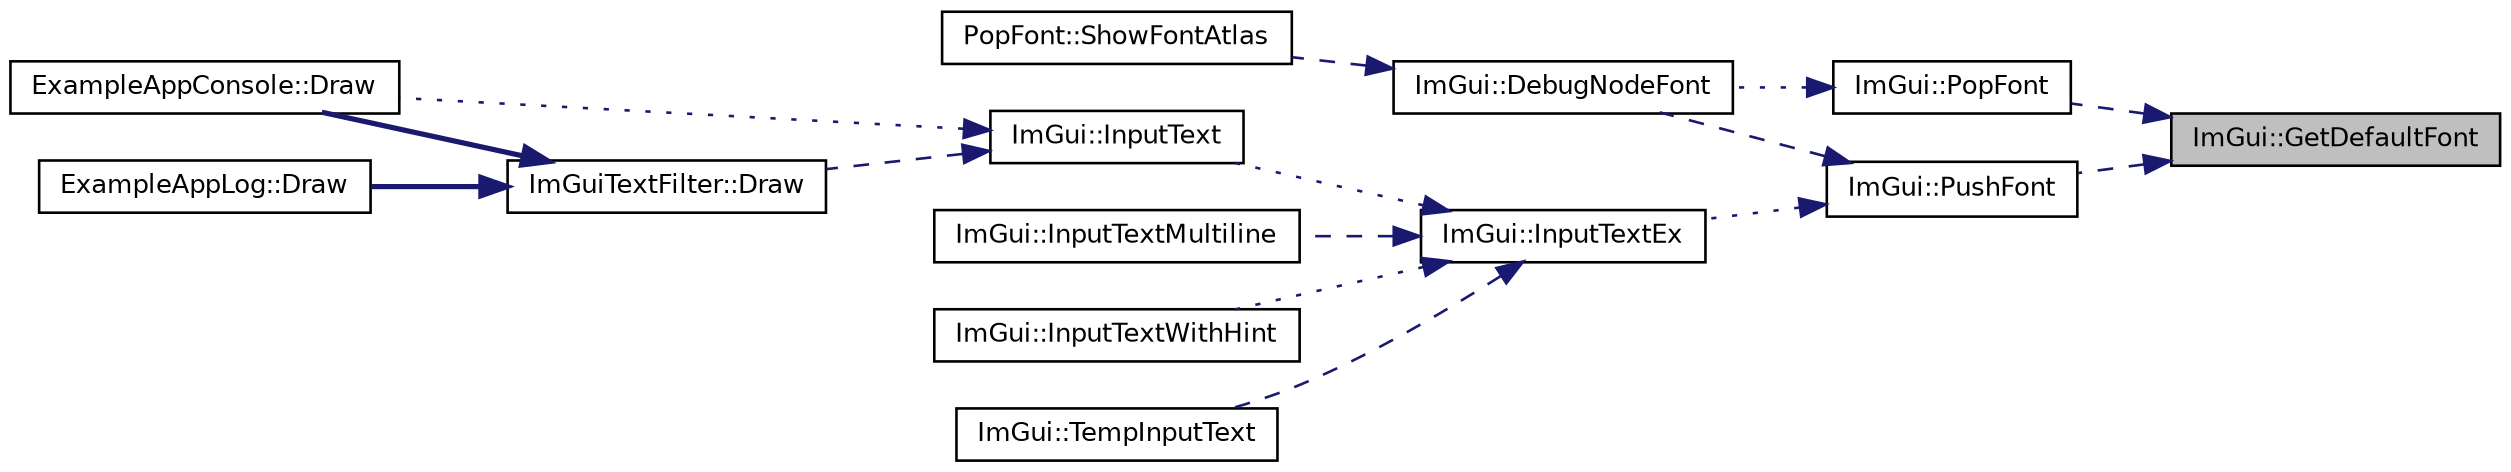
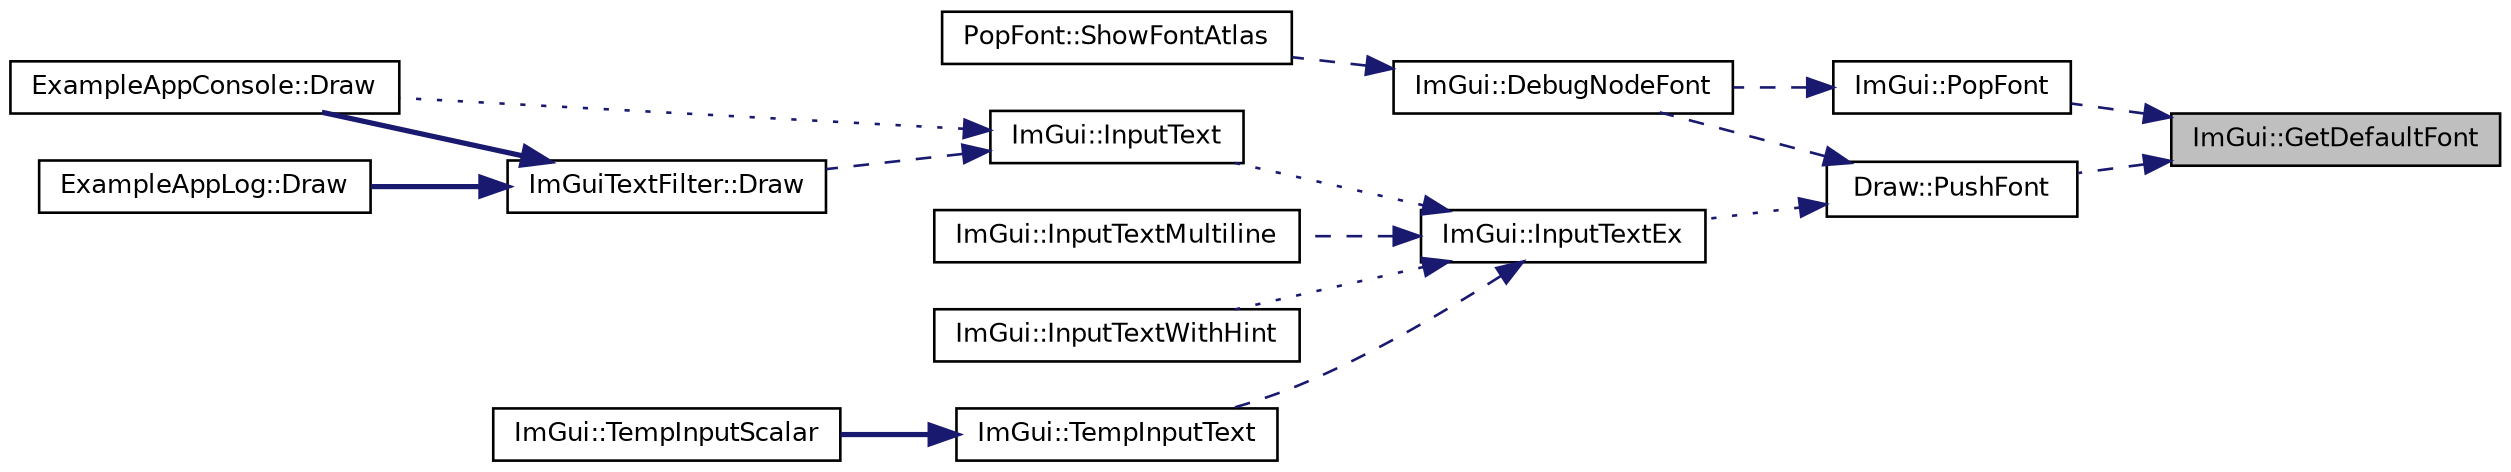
(1770, 87) -> (1770, 87)
(1952, 189) -> (1952, 189)
none -> (667, 435)
